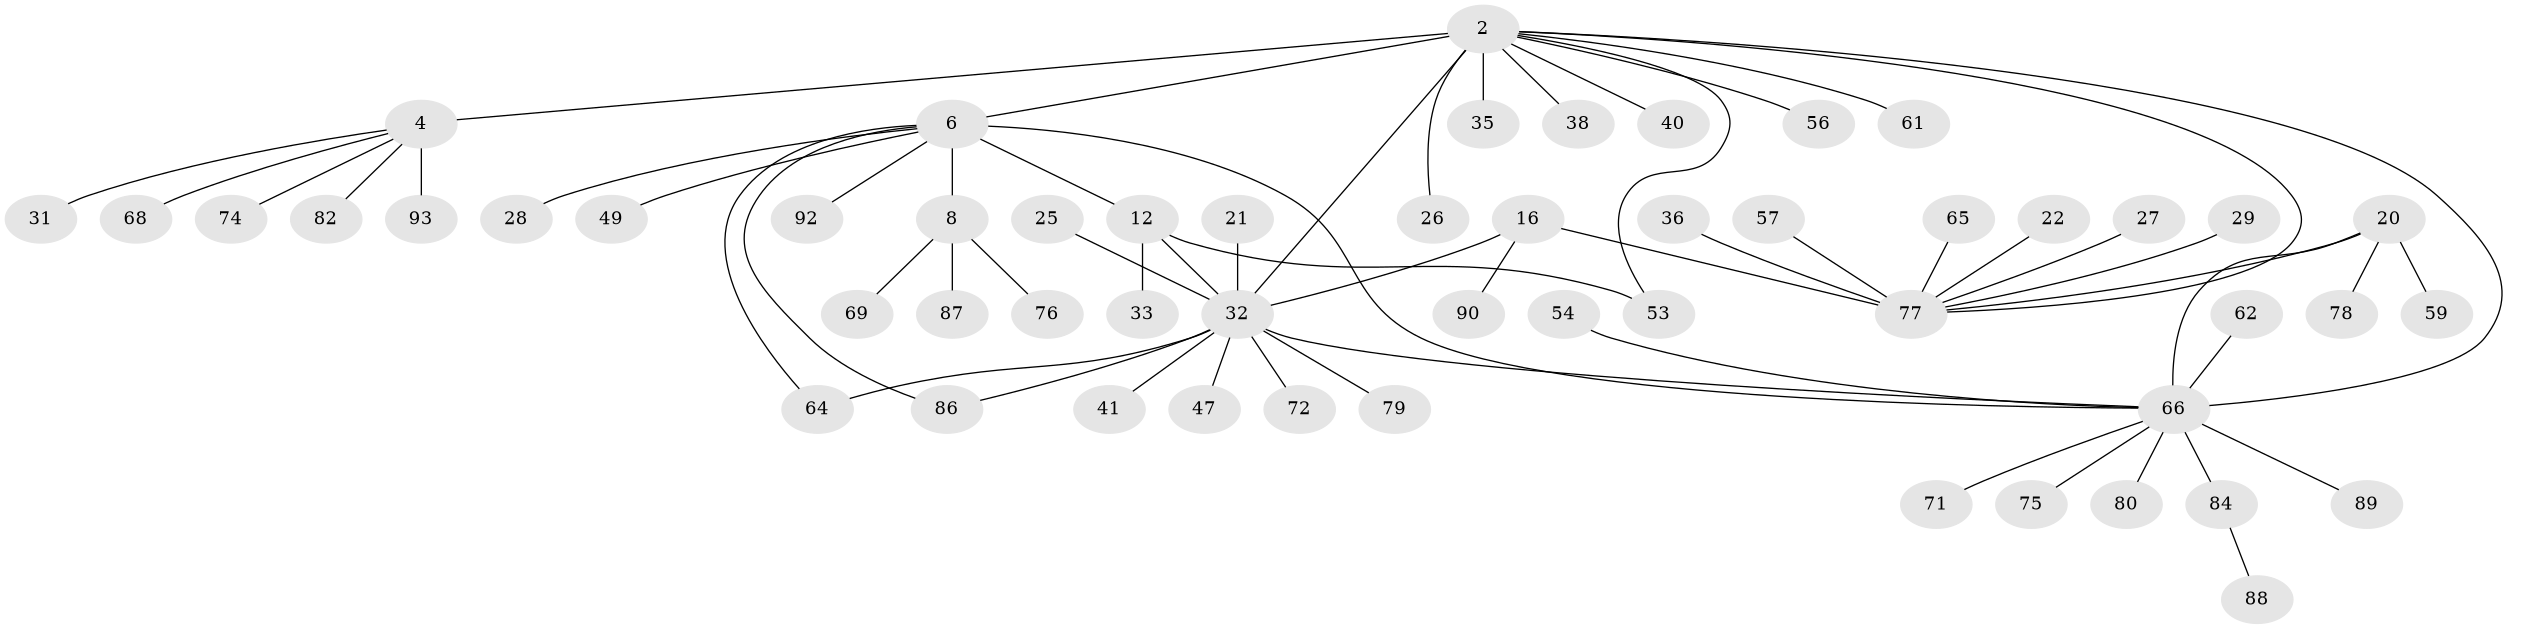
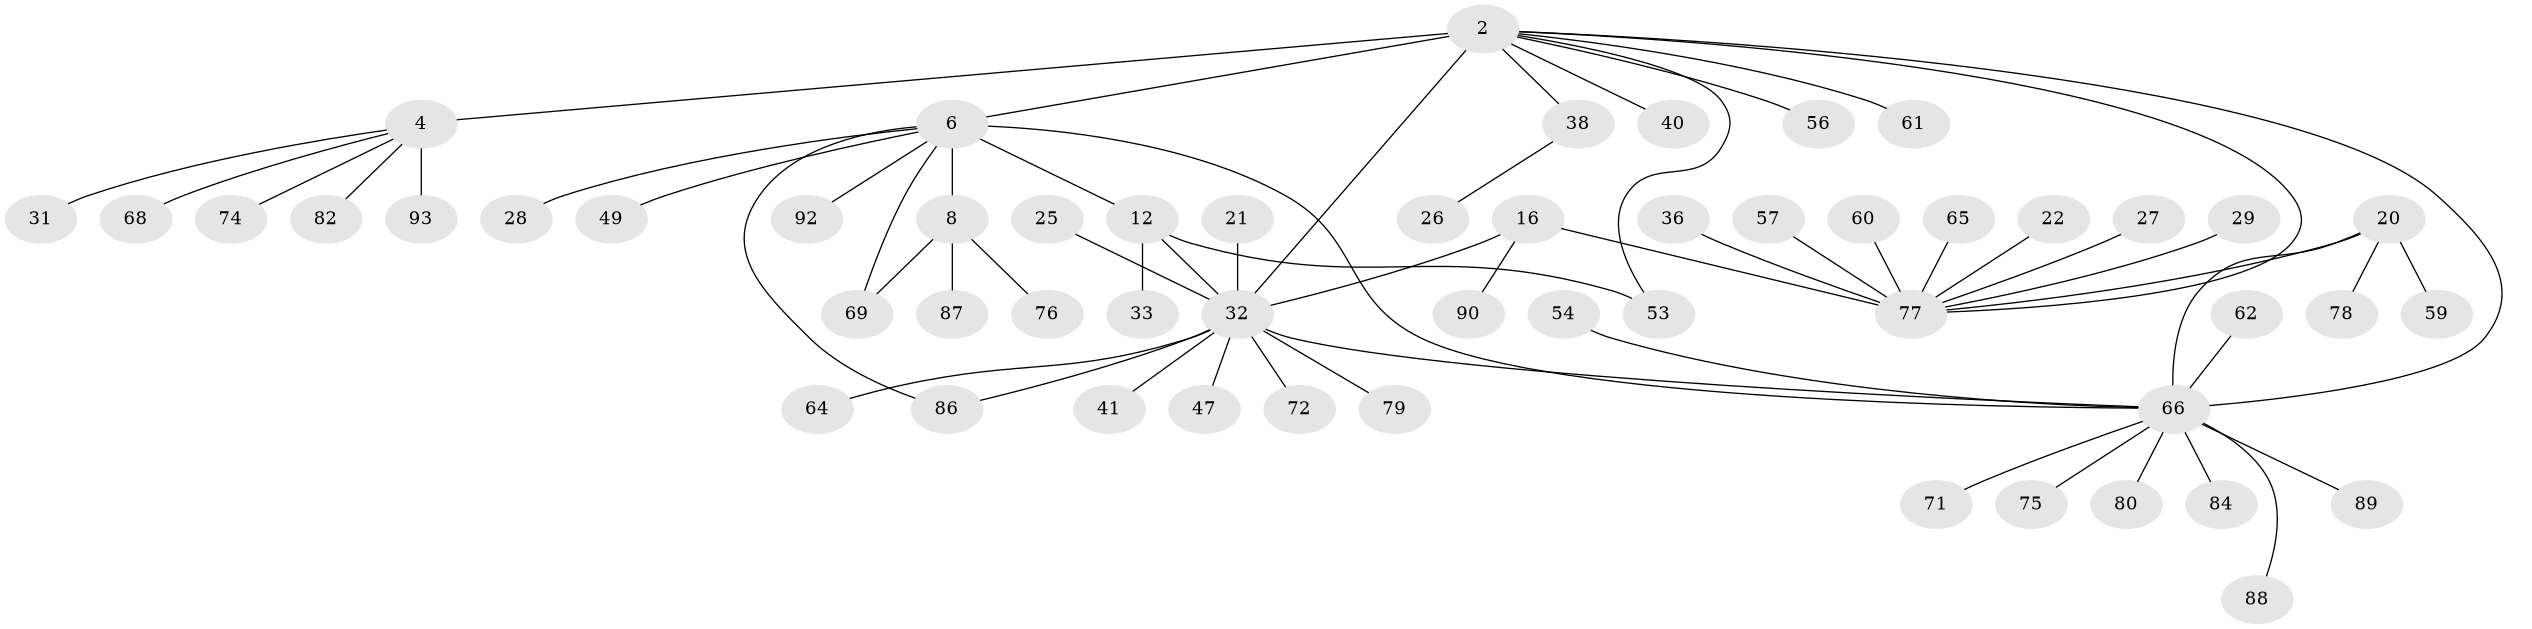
(1431, 118) -> (1506, 172)
(1483, 124) -> none
(735, 205) -> (895, 216)
none -> (1864, 219)
(2239, 552) -> (2271, 485)
